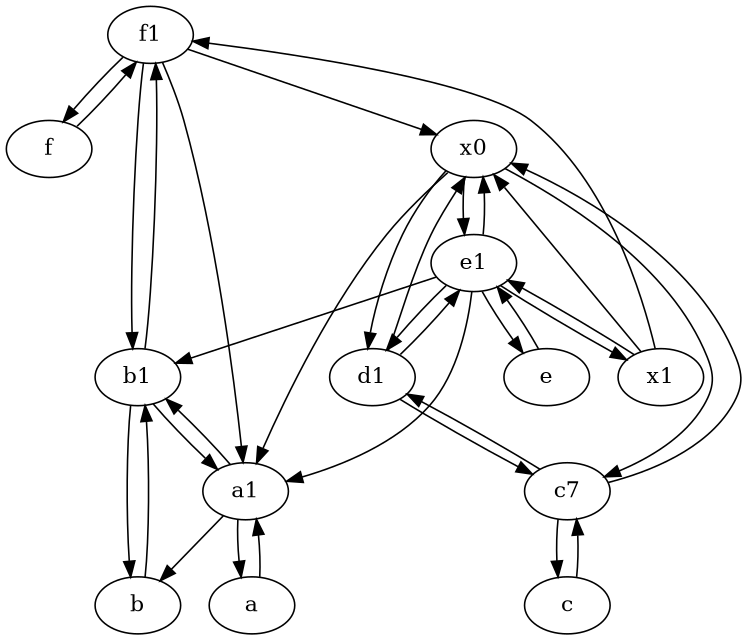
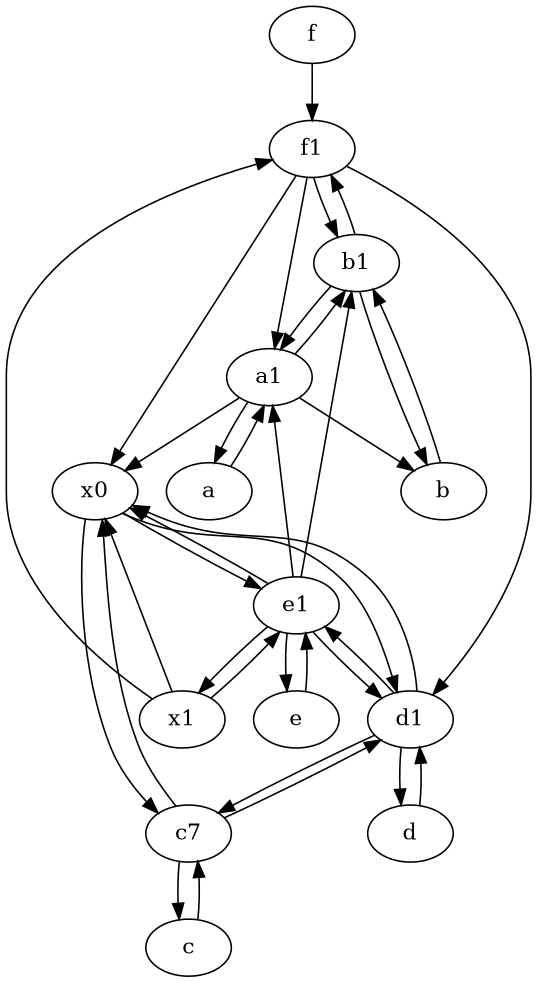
(98, 83) -> (531, 395)
(345, 293) -> (189, 430)
none -> (410, 834)
